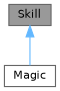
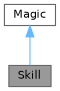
(30, 51) -> (30, 51)
